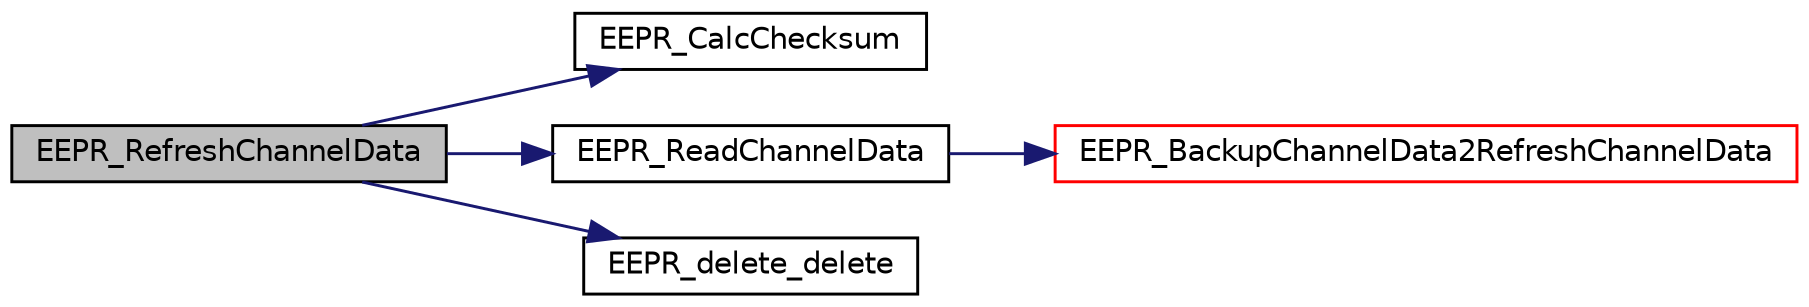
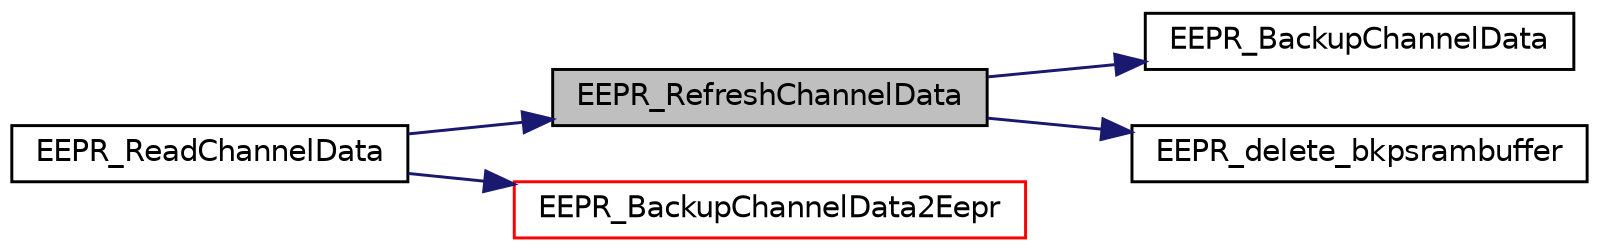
(751, 41) -> (1360, 41)
(484, 154) -> (465, 128)
(1426, 154) -> (770, 210)
(751, 266) -> (1360, 154)
